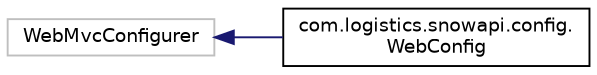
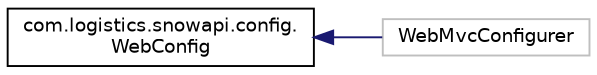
(258, 37) -> (358, 37)
